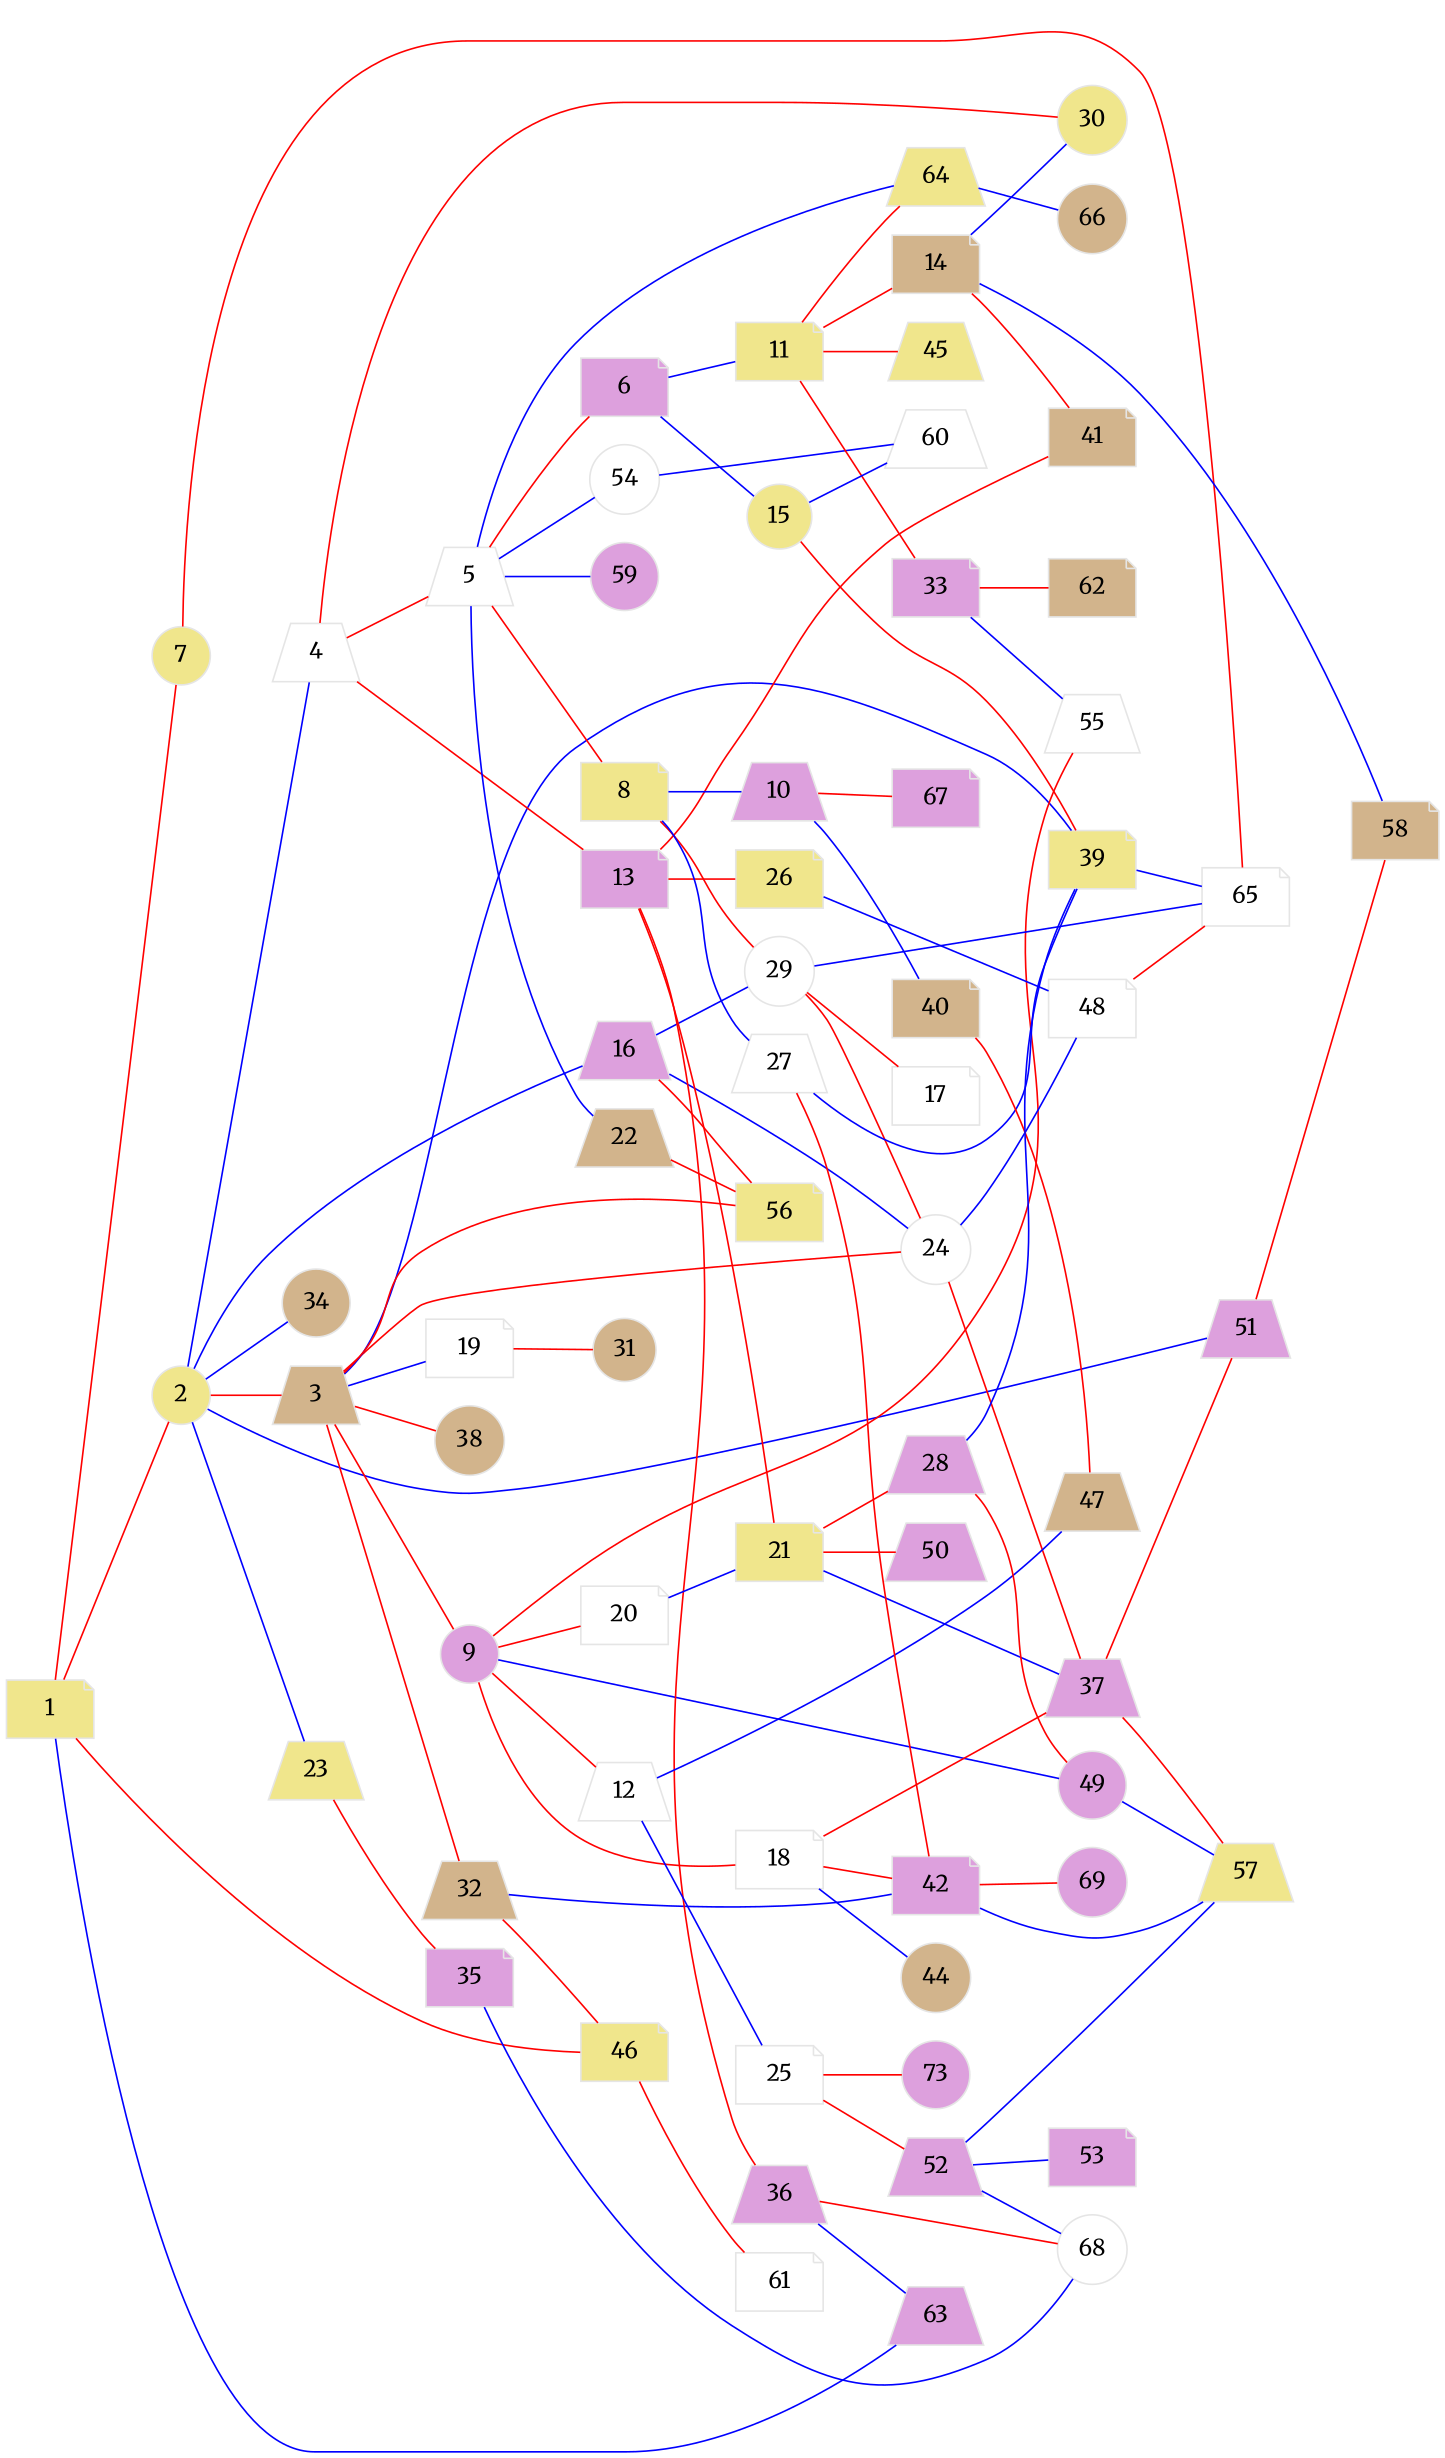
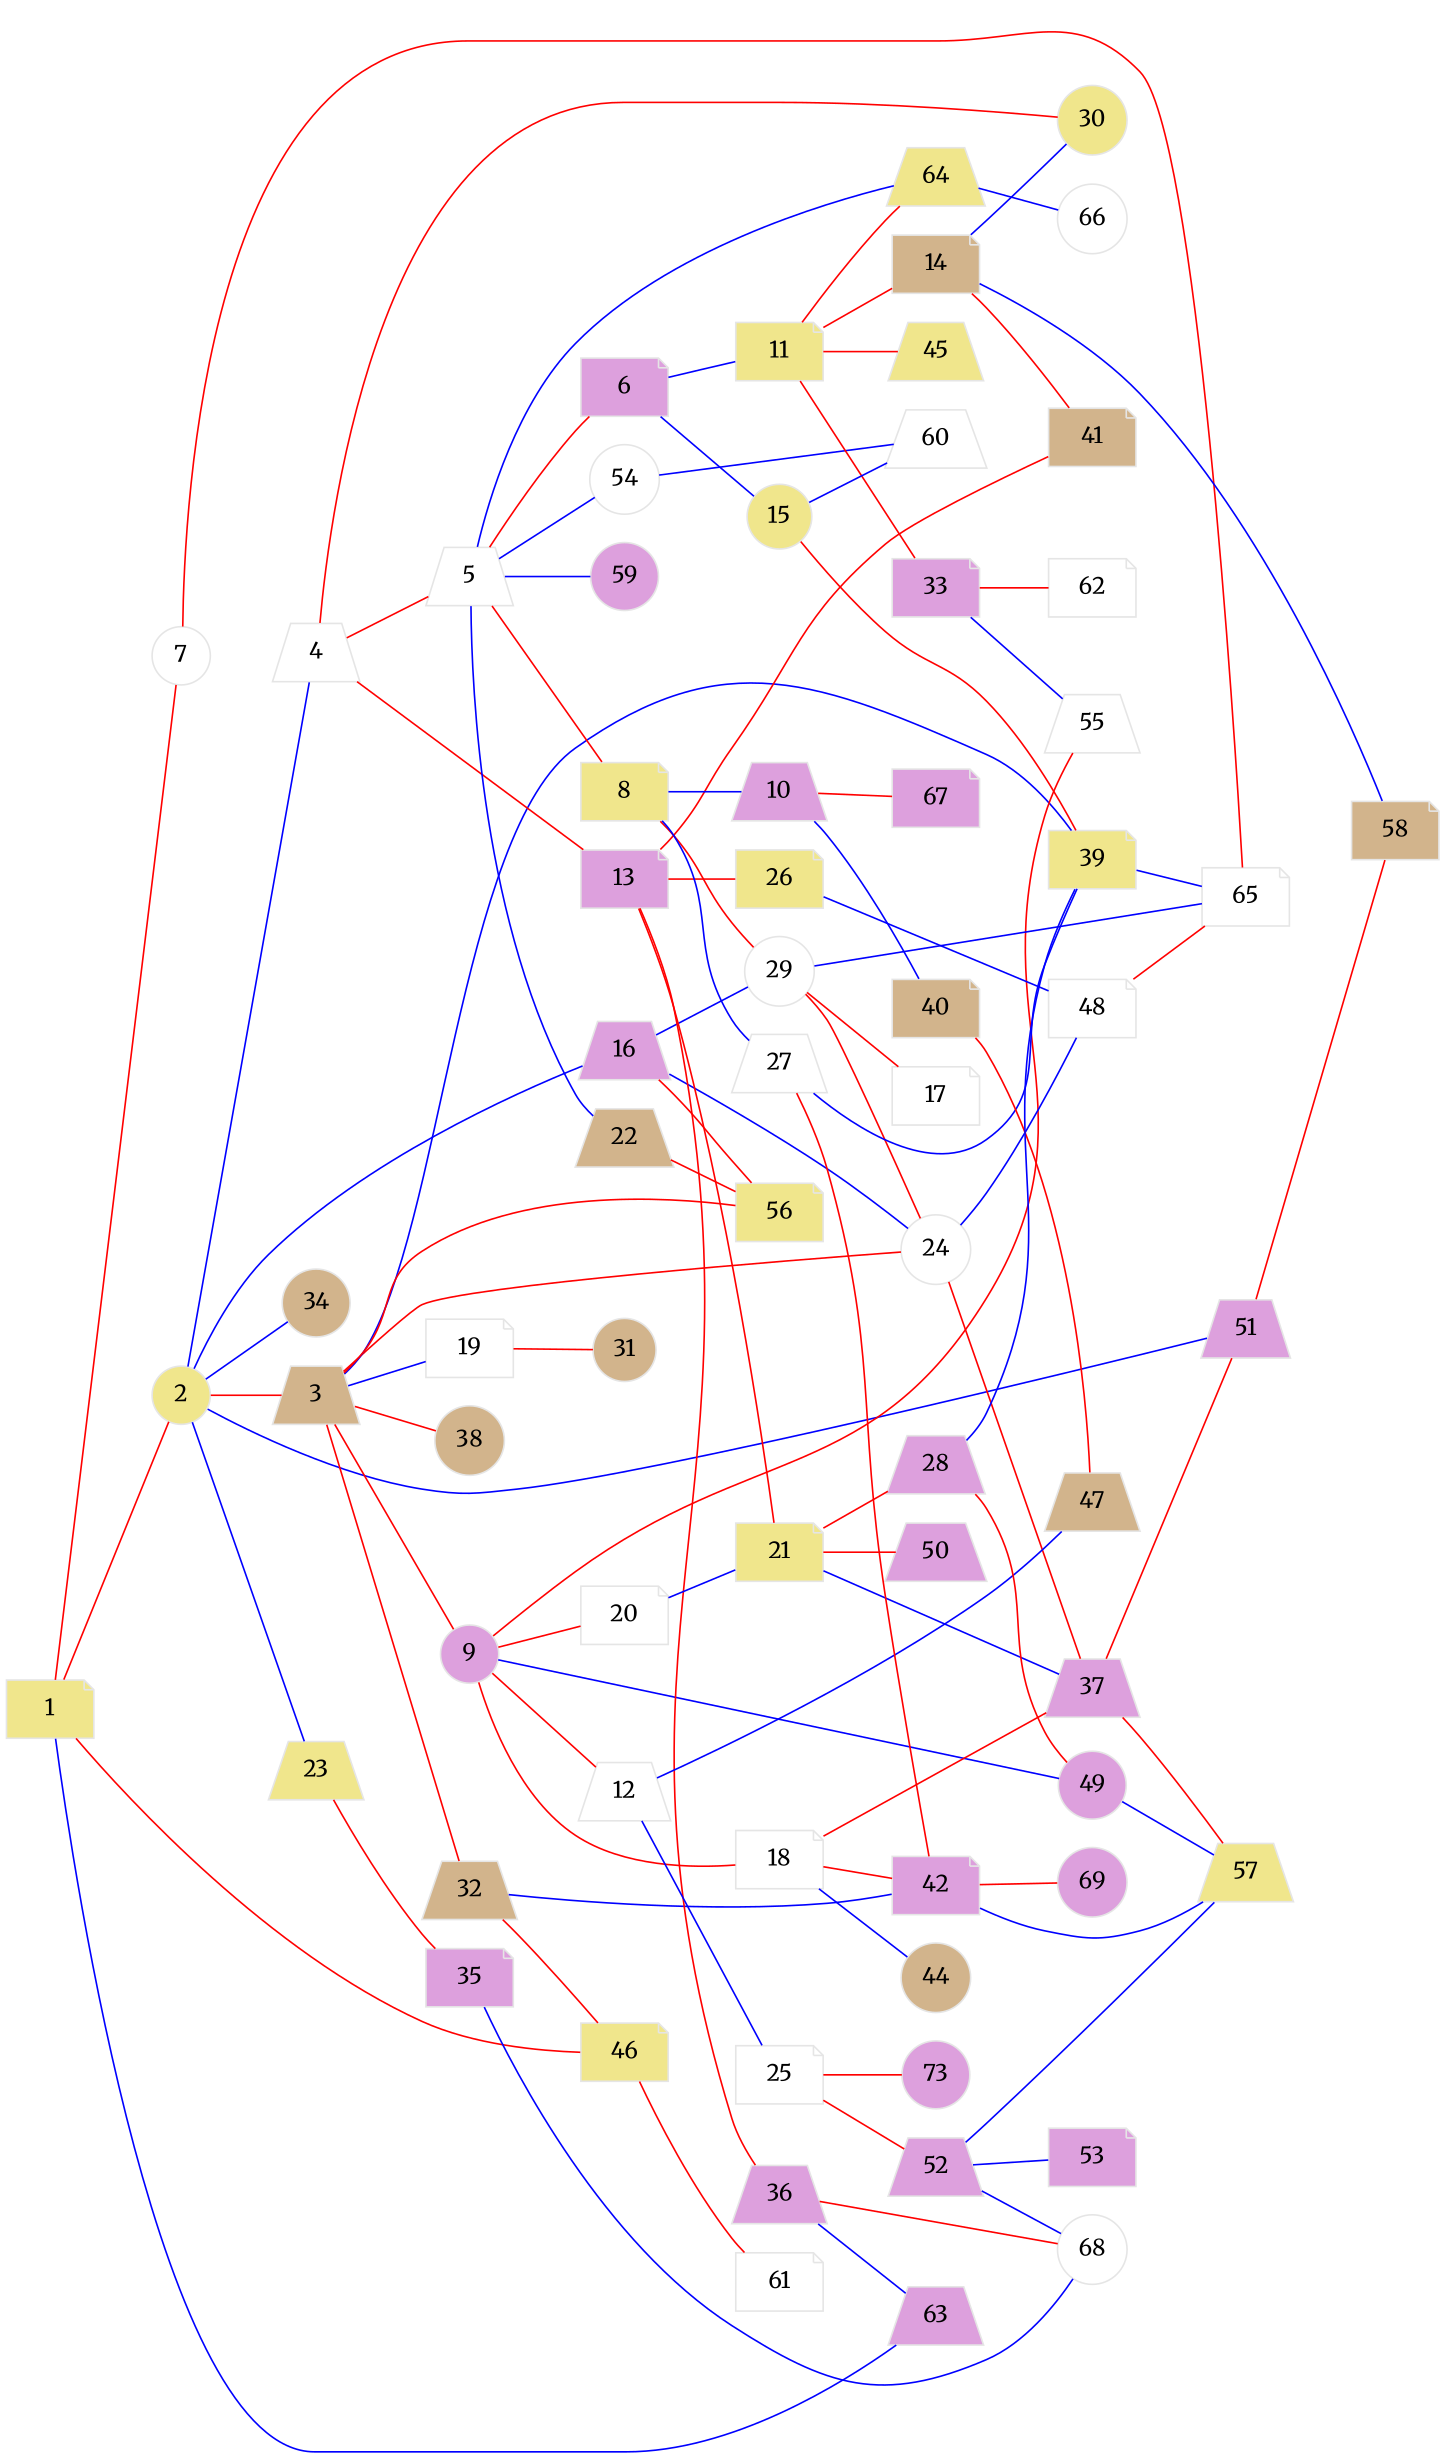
(1092, 219) -> (1092, 219)
(1092, 588) -> (1092, 588)
(181, 656) -> (181, 656)
